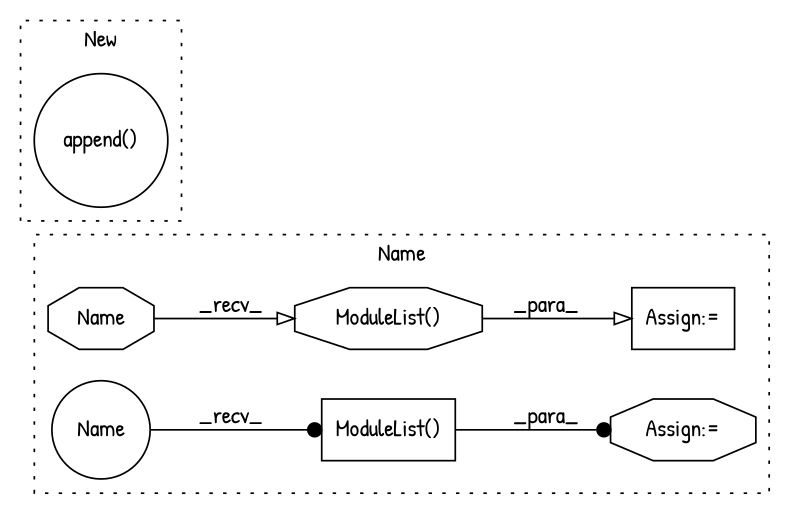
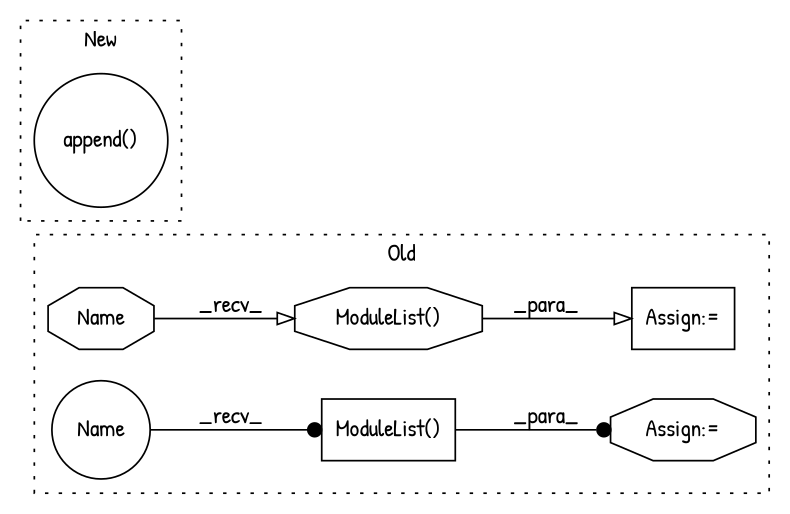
(402, 254) -> (402, 254)
